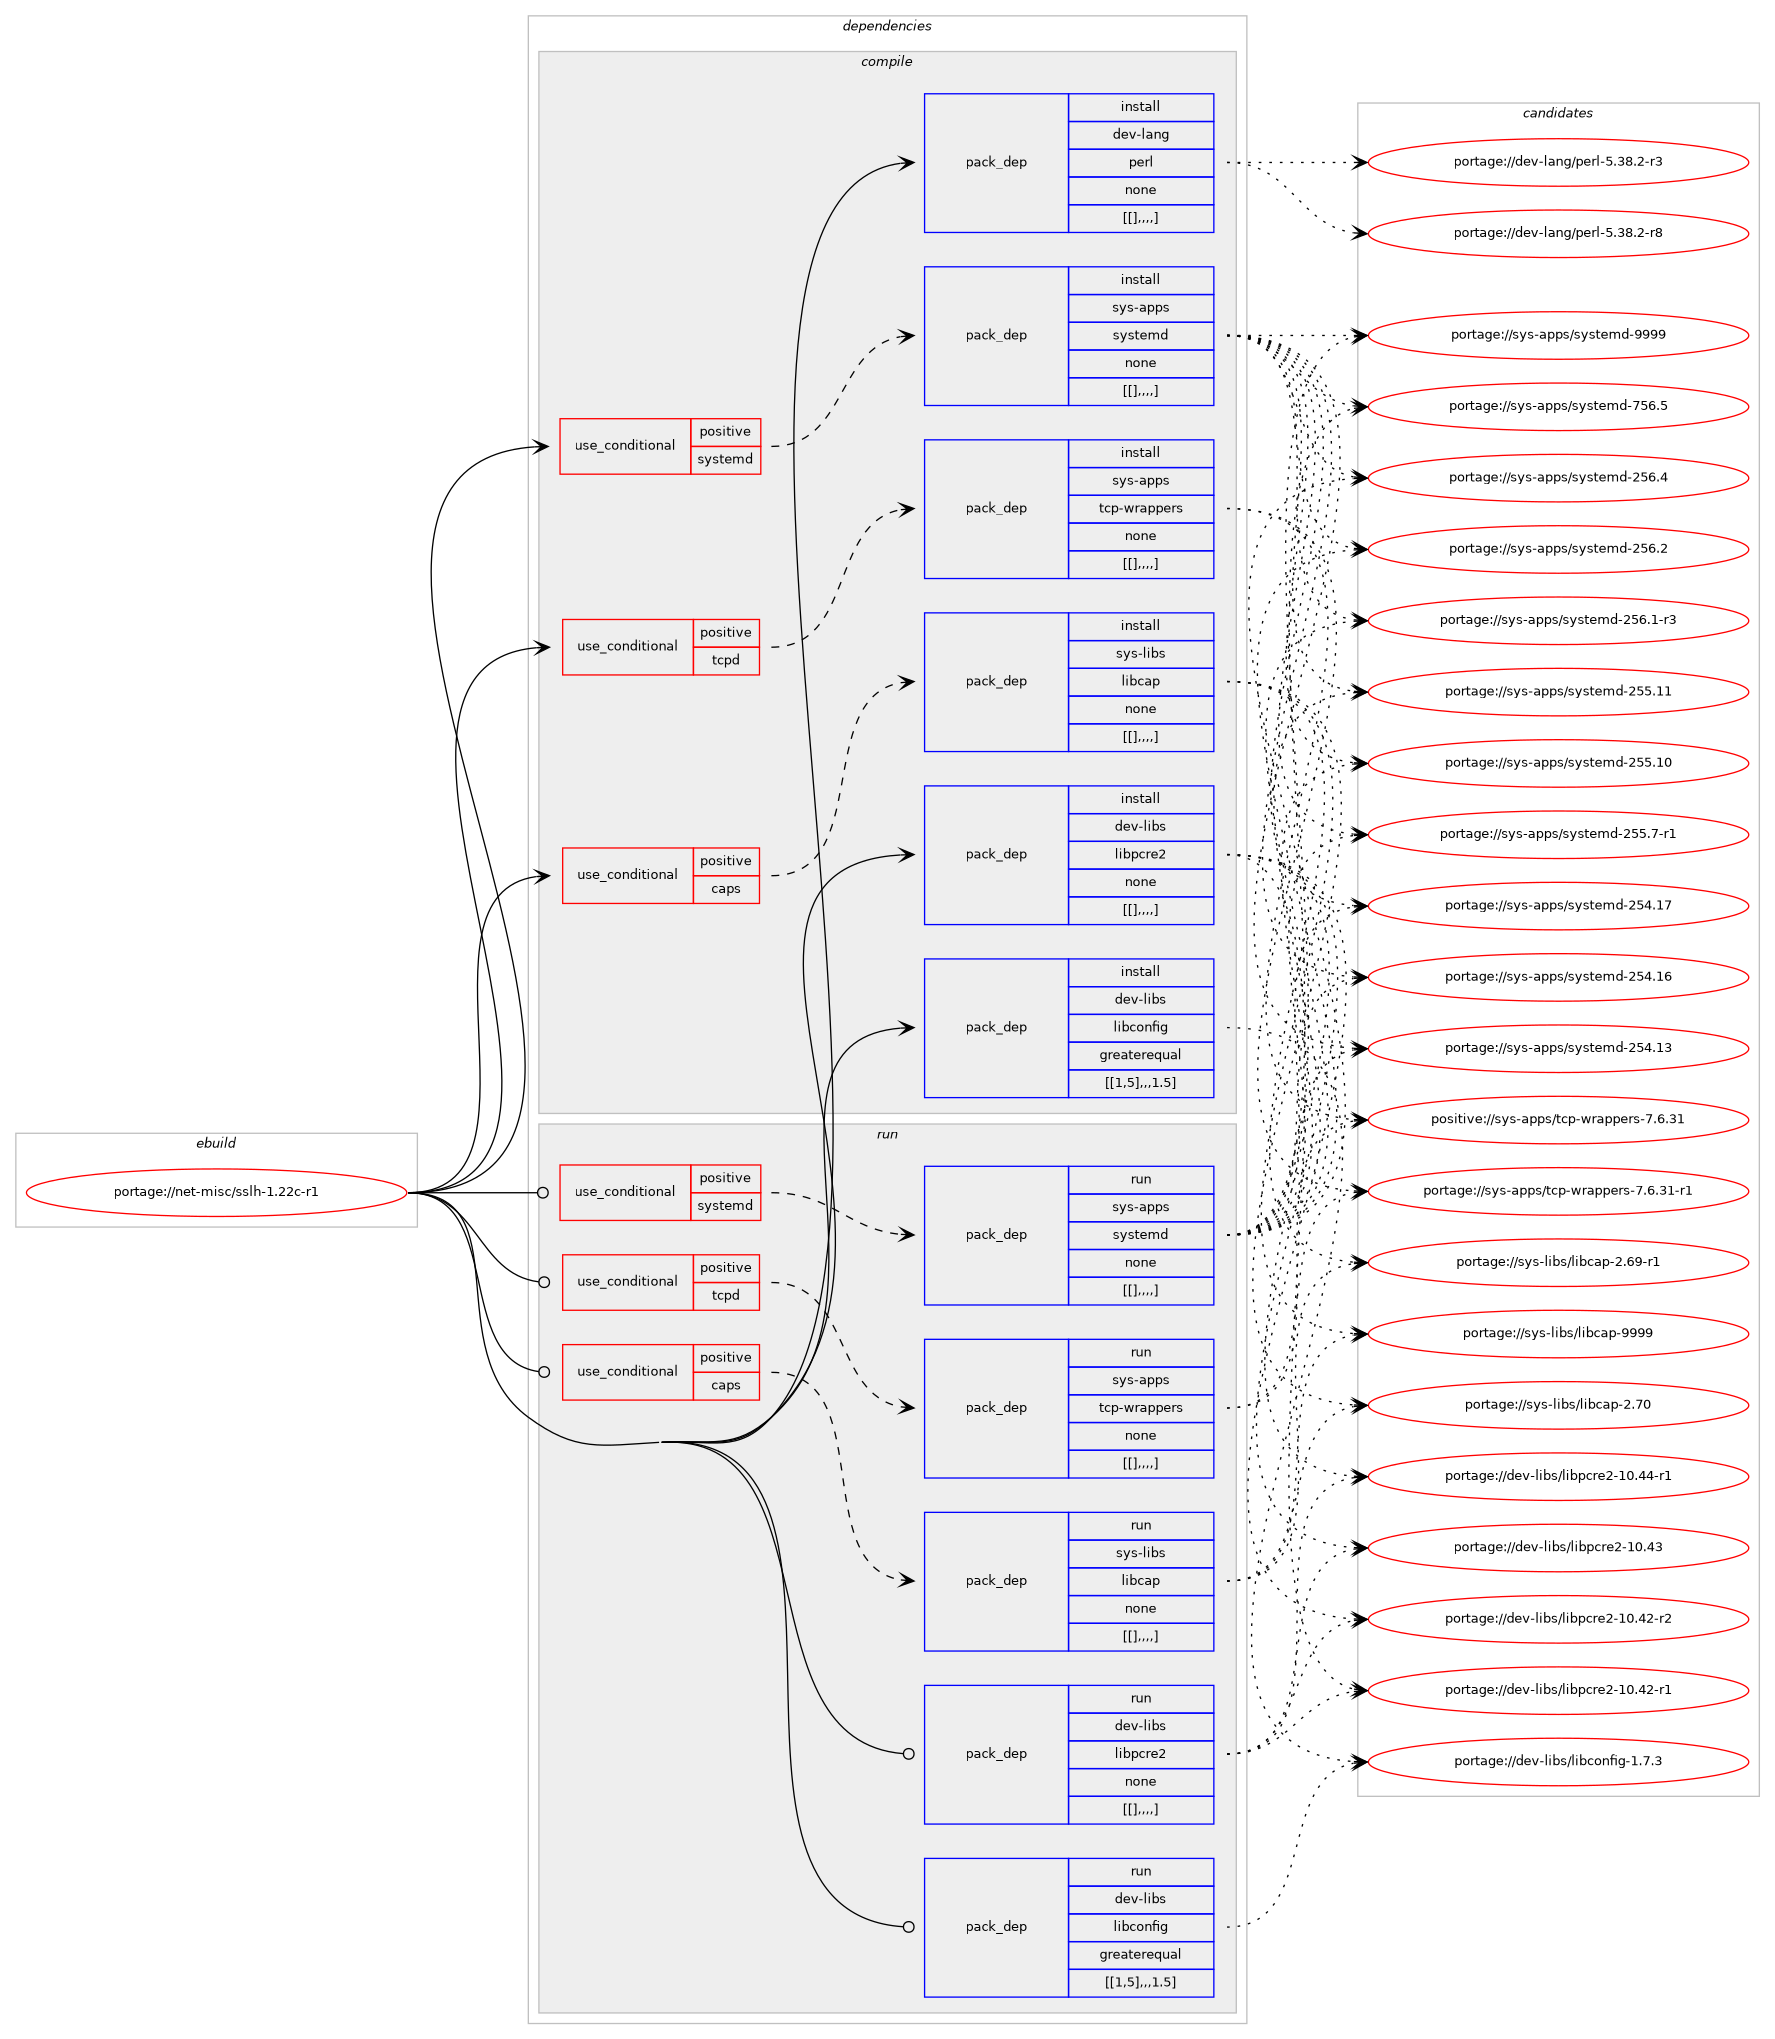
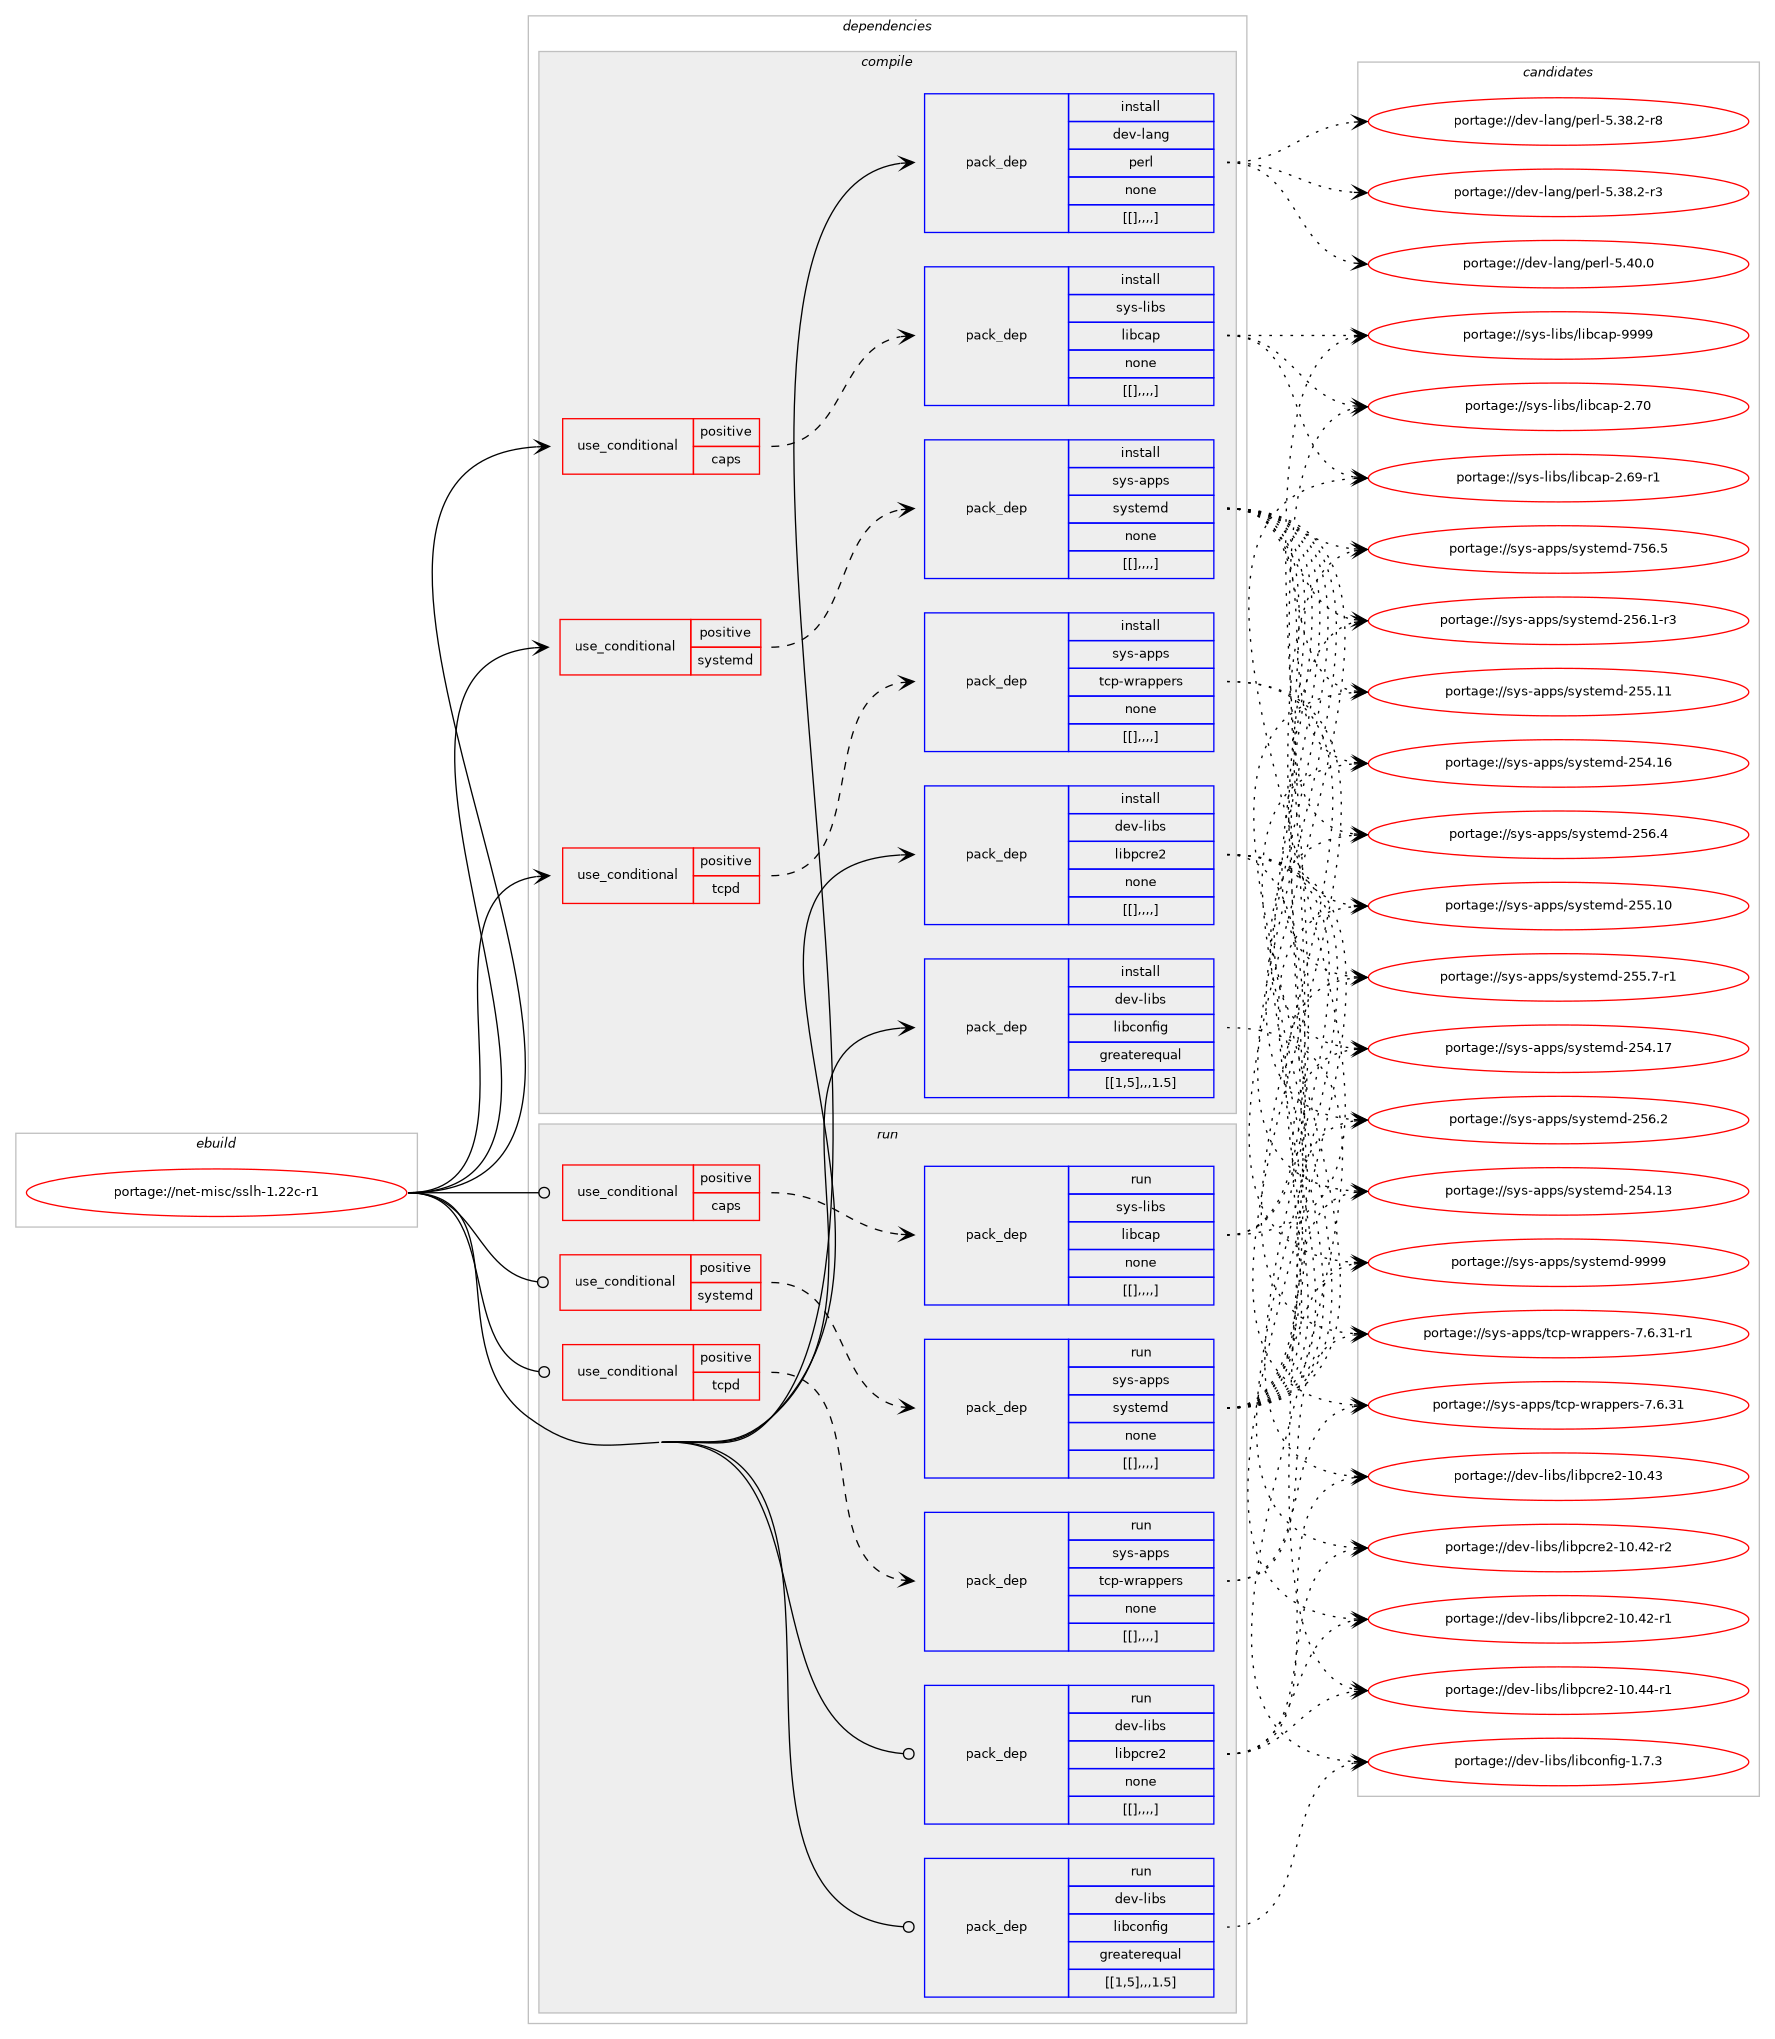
none -> (1559, 264)
(1559, 1120) -> (1559, 1405)
